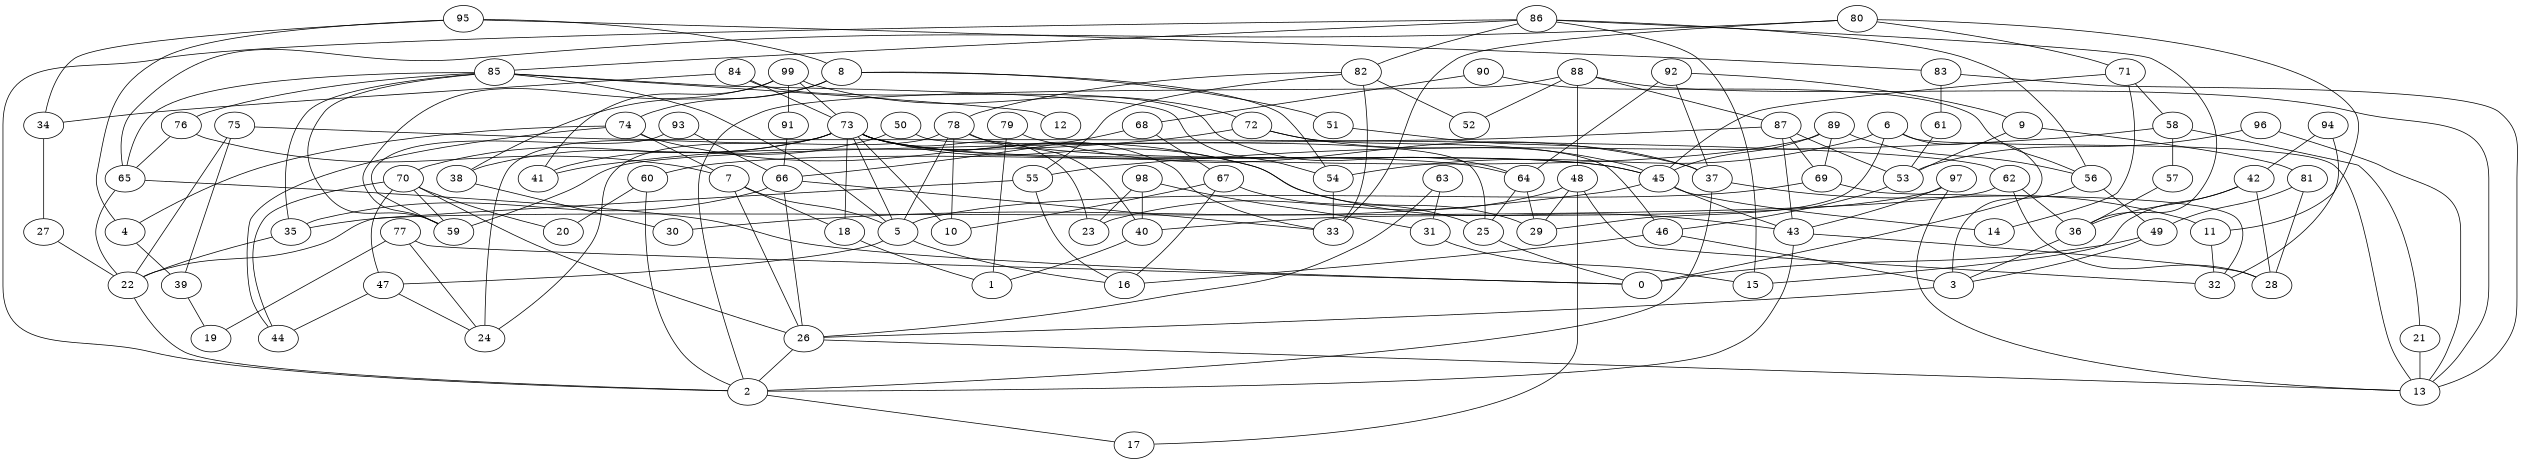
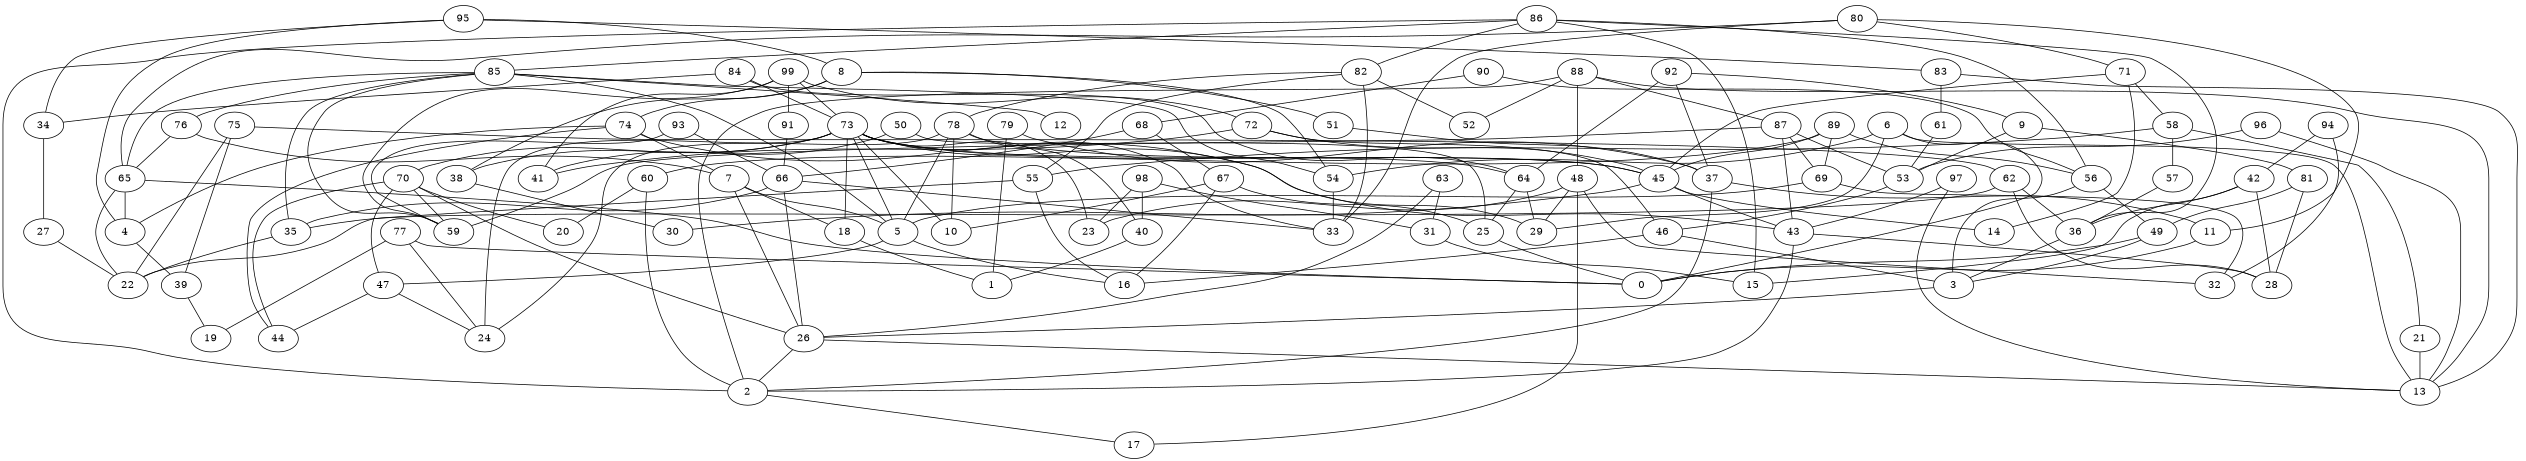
none -> (125, 205)
(1553, 215) -> none
(2213, 259) -> (1929, 269)
(418, 378) -> none
